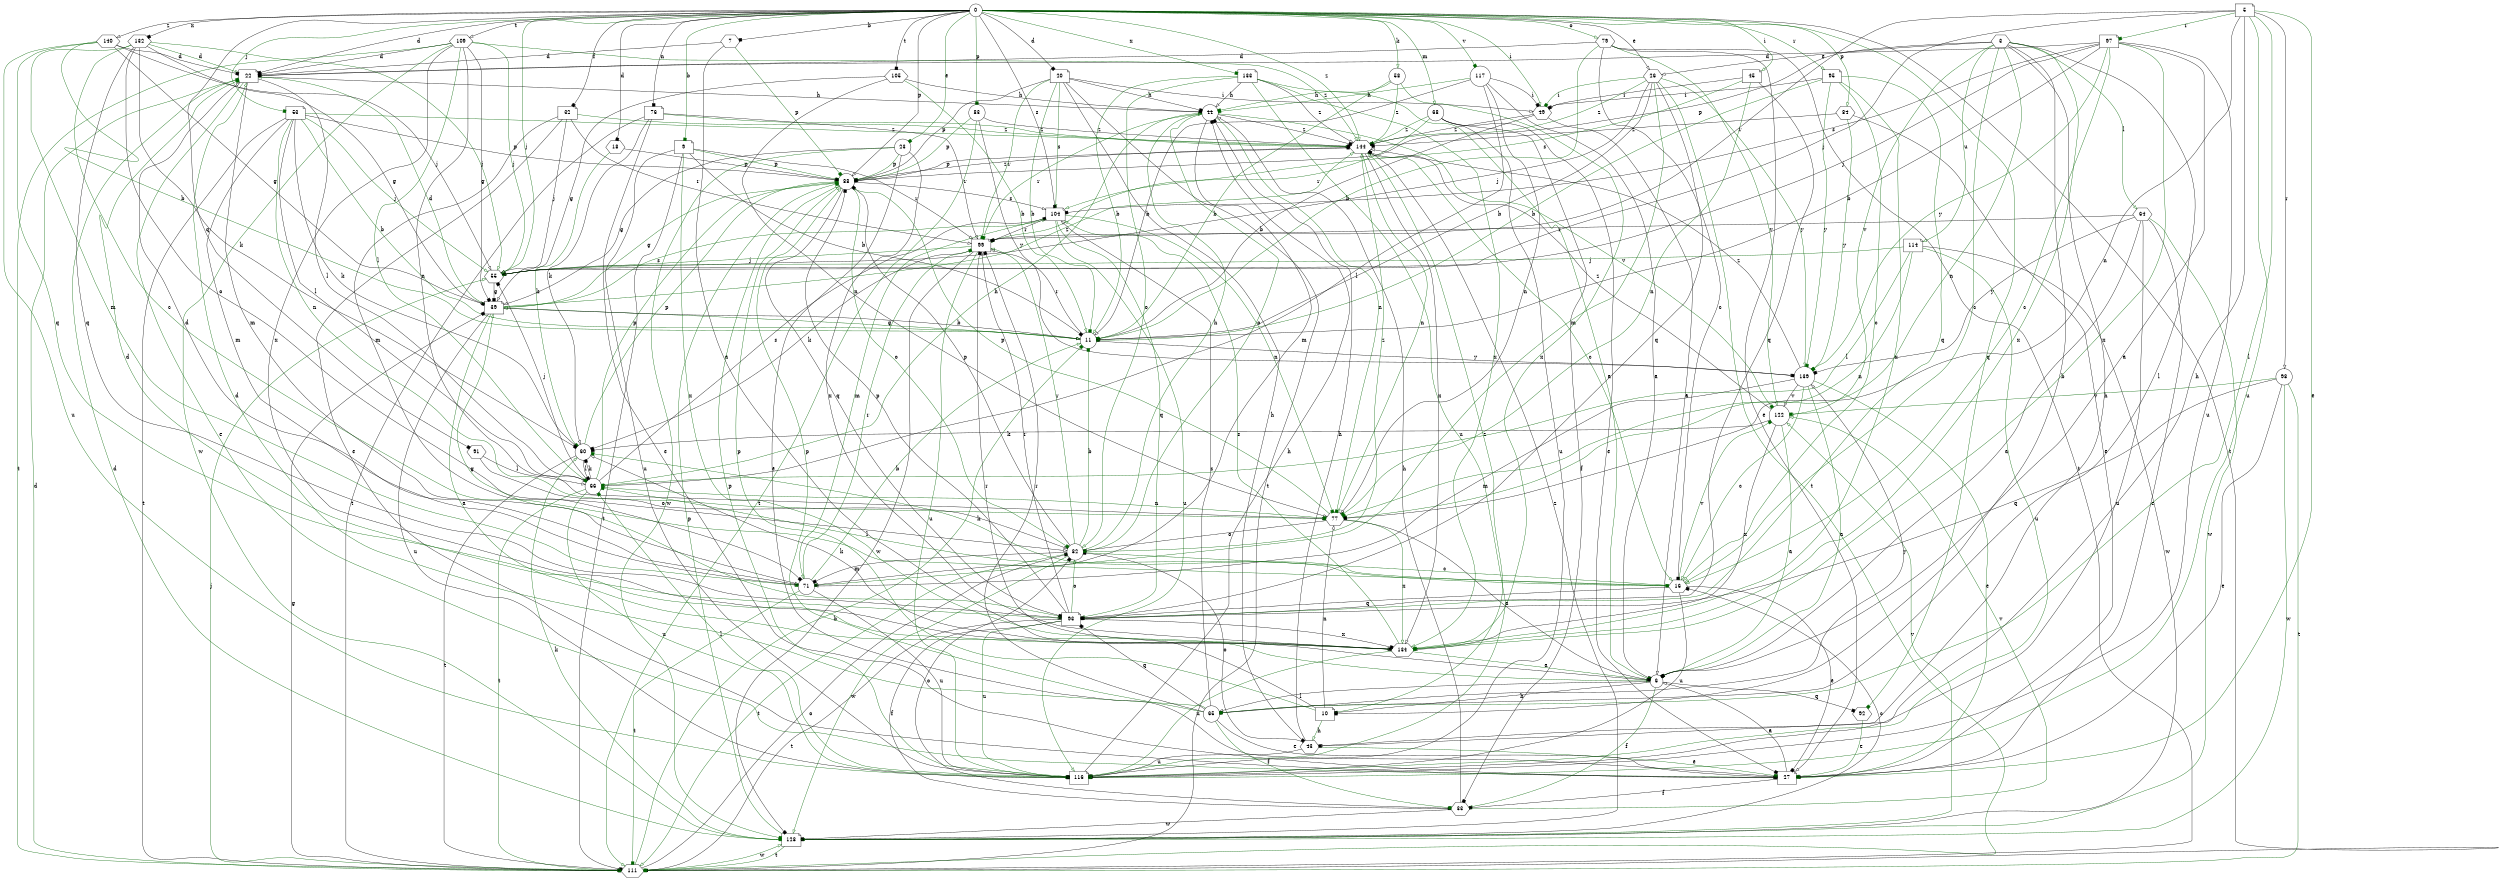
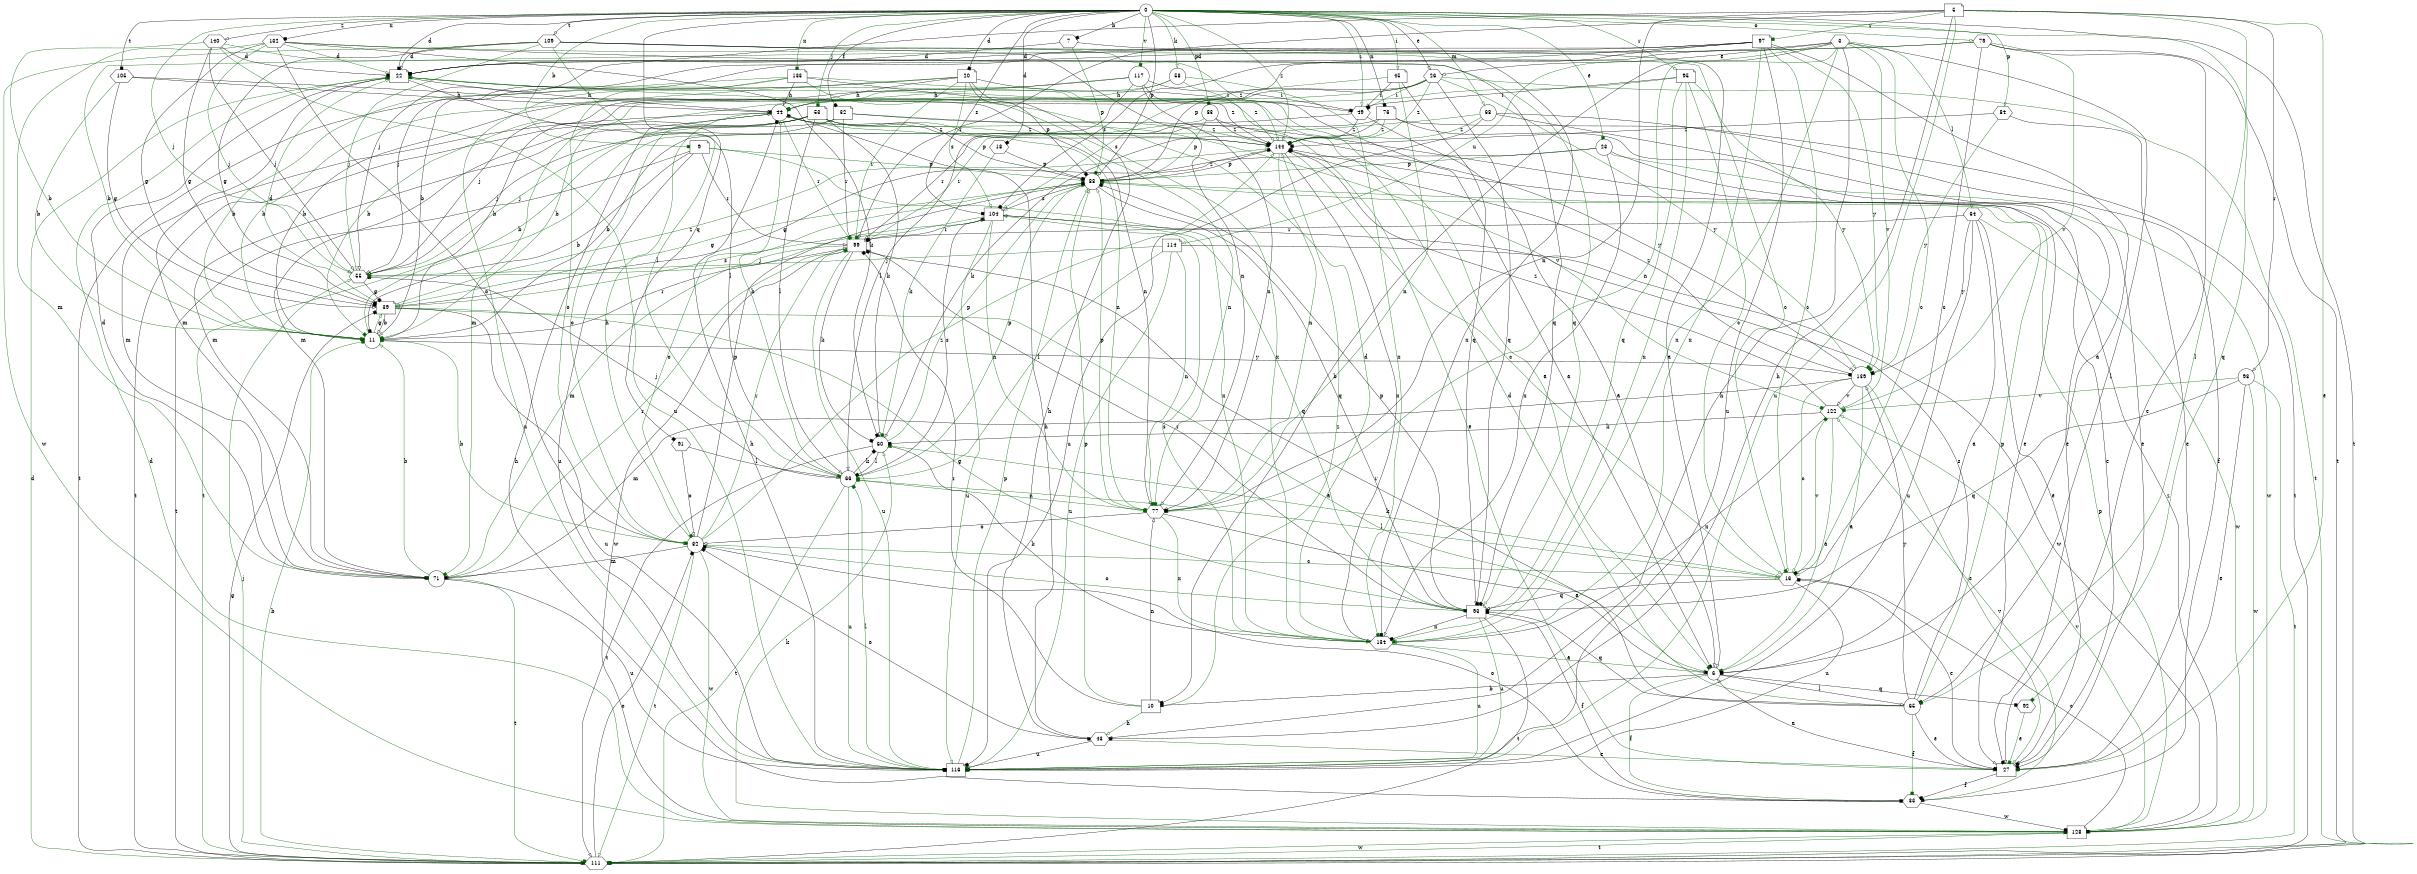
(1779, 415) -> (1832, 412)
(17, 583) -> none
